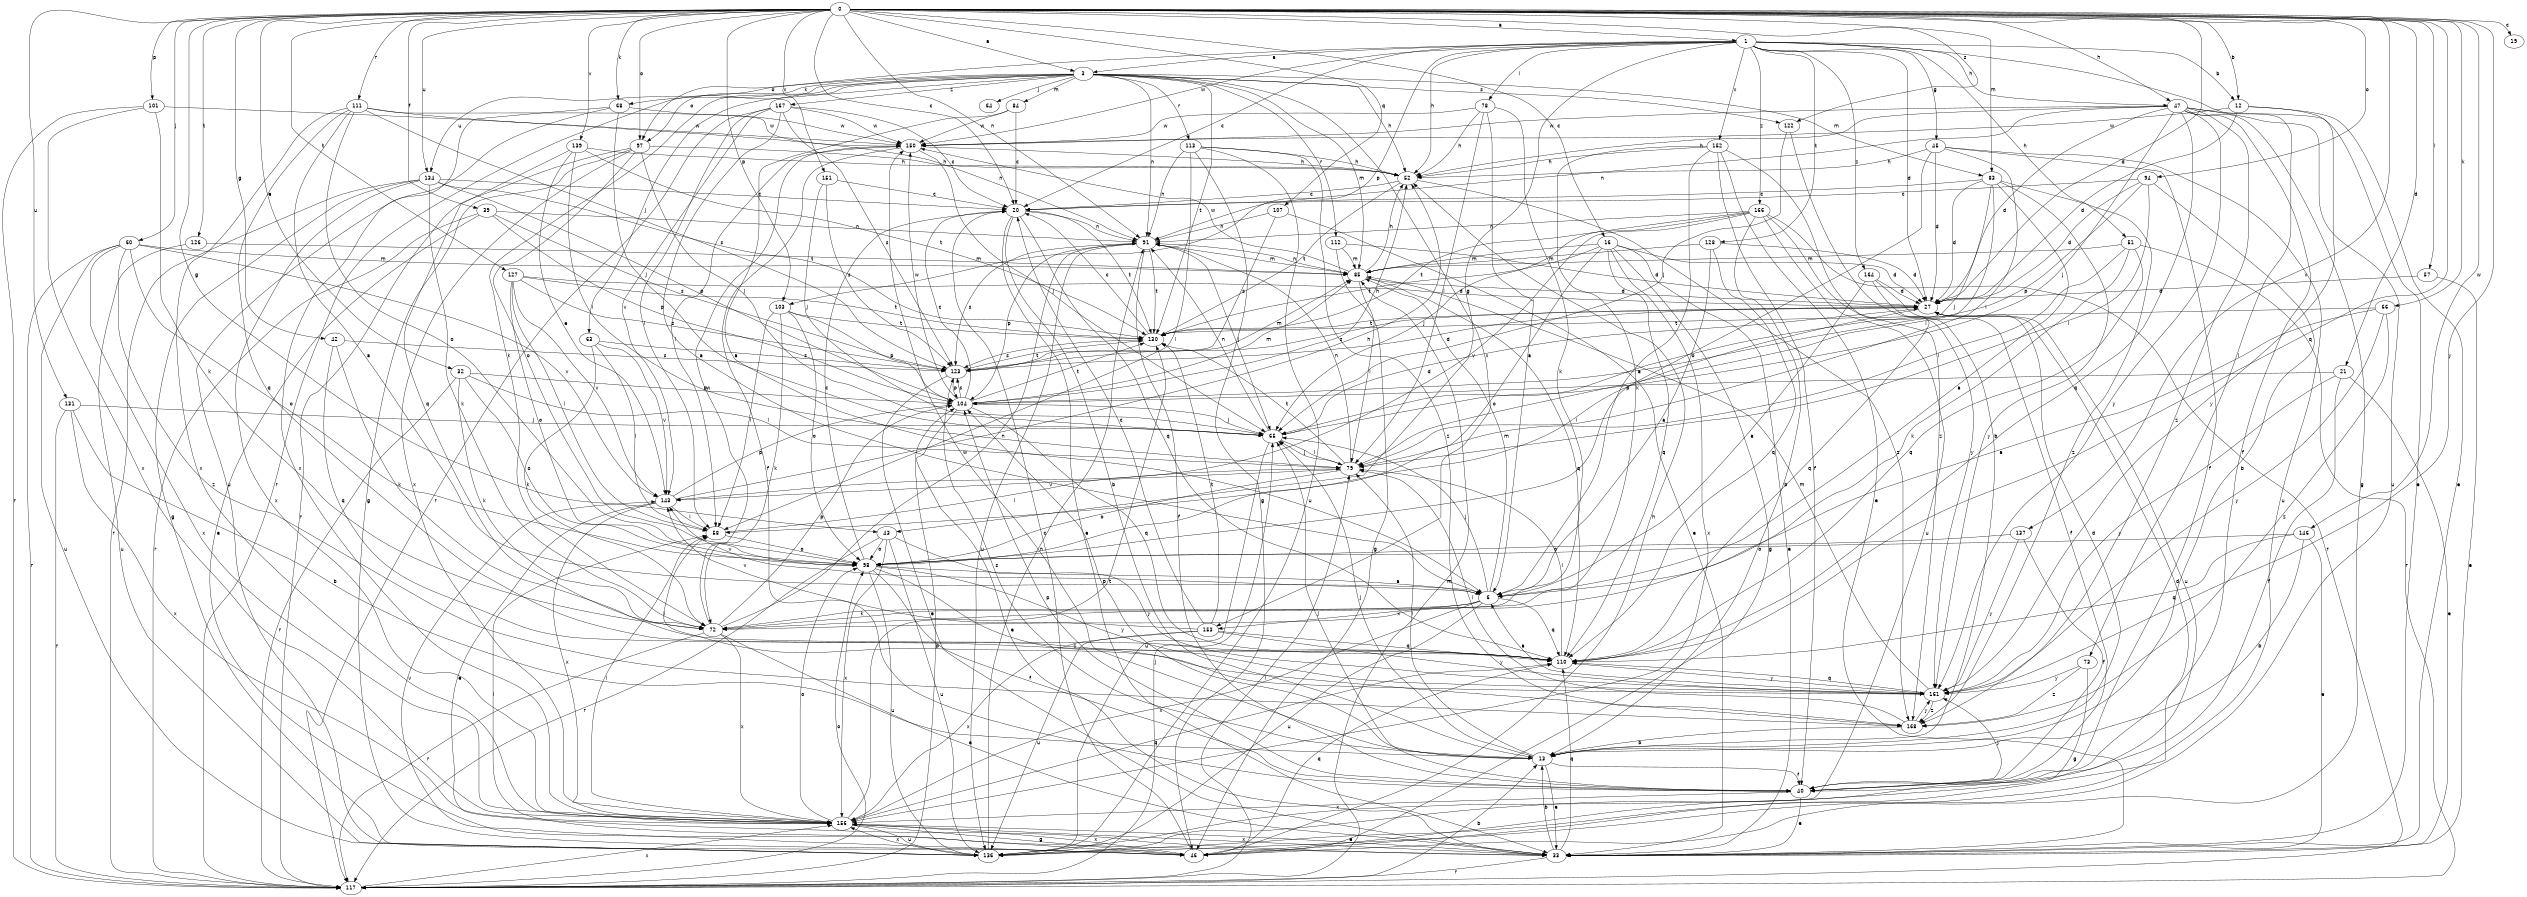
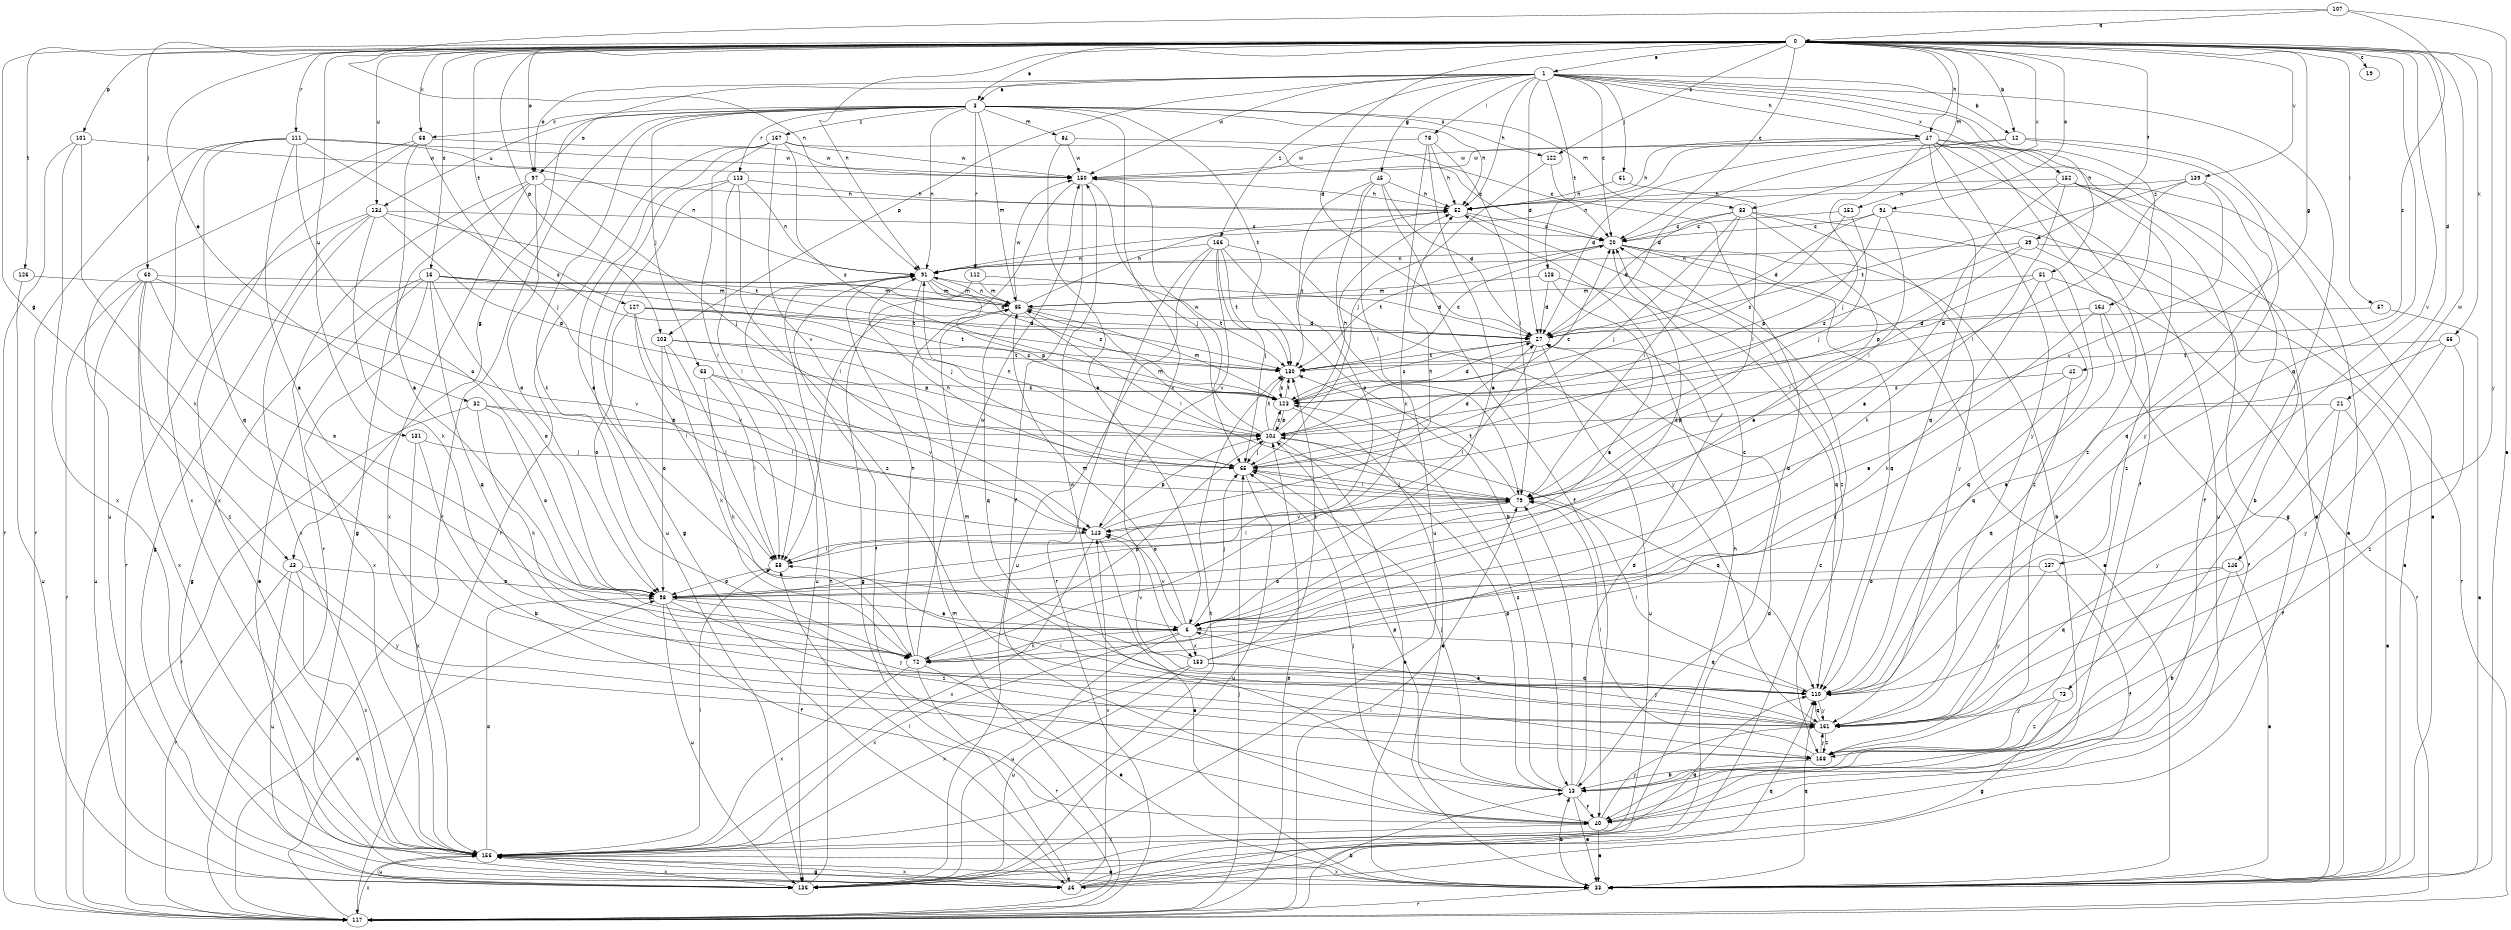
(1174, 52) -> (2068, 25)
(989, 106) -> none
none -> (1622, 178)
(566, 324) -> (2069, 356)
none -> (675, 609)
(56, 775) -> (35, 602)
